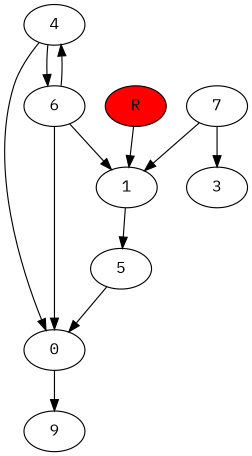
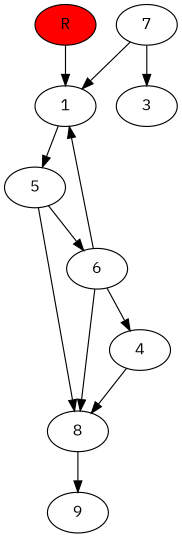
(47, 60) -> (63, 224)
(54, 350) -> (78, 431)
